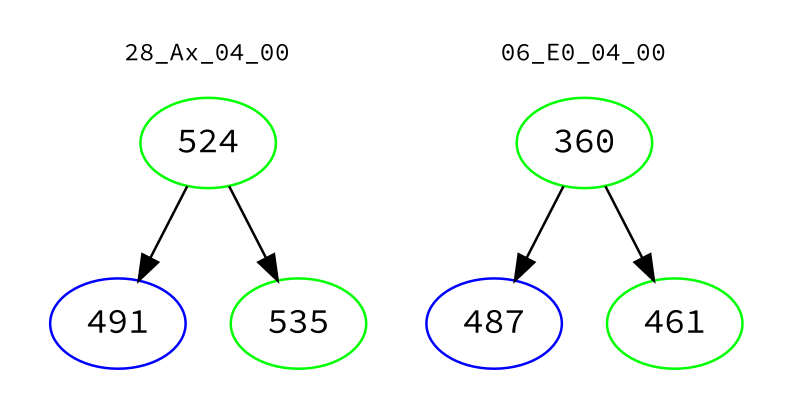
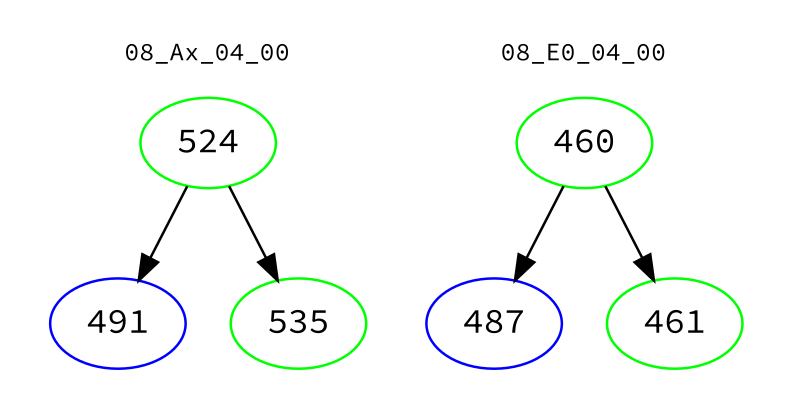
(208, 54) -> (208, 54)
(584, 54) -> (584, 54)
(584, 143) -> (584, 143)
